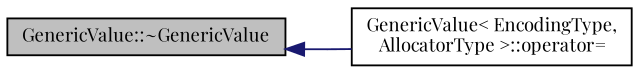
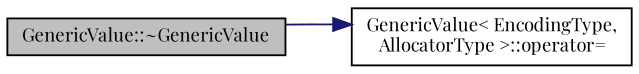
(328, 49) -> (309, 24)
